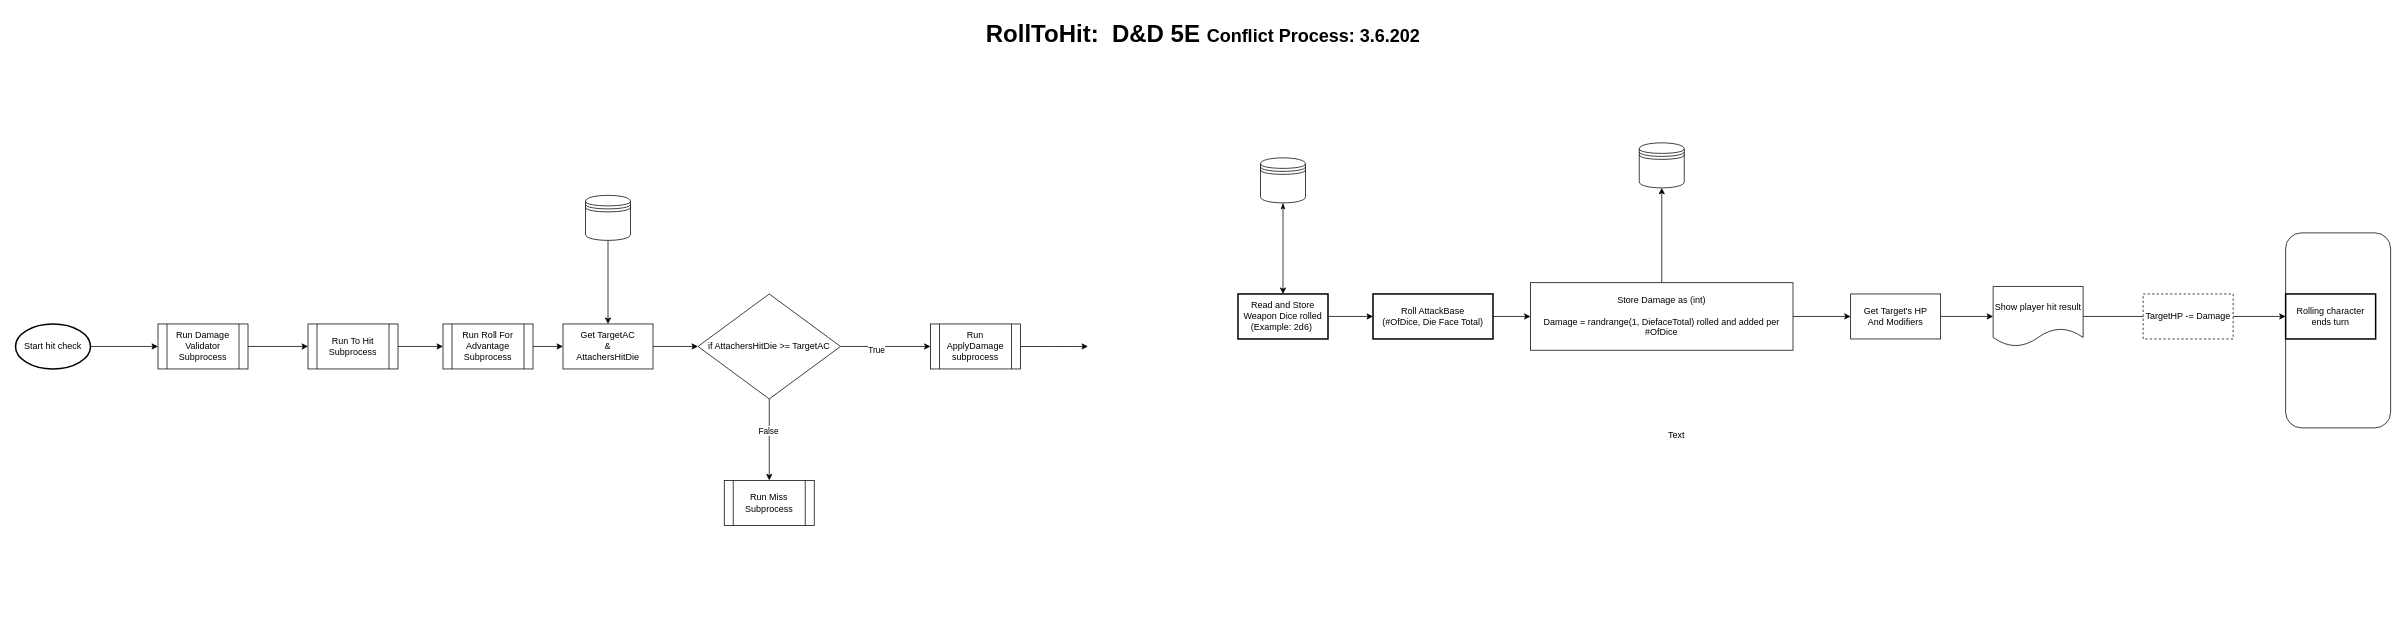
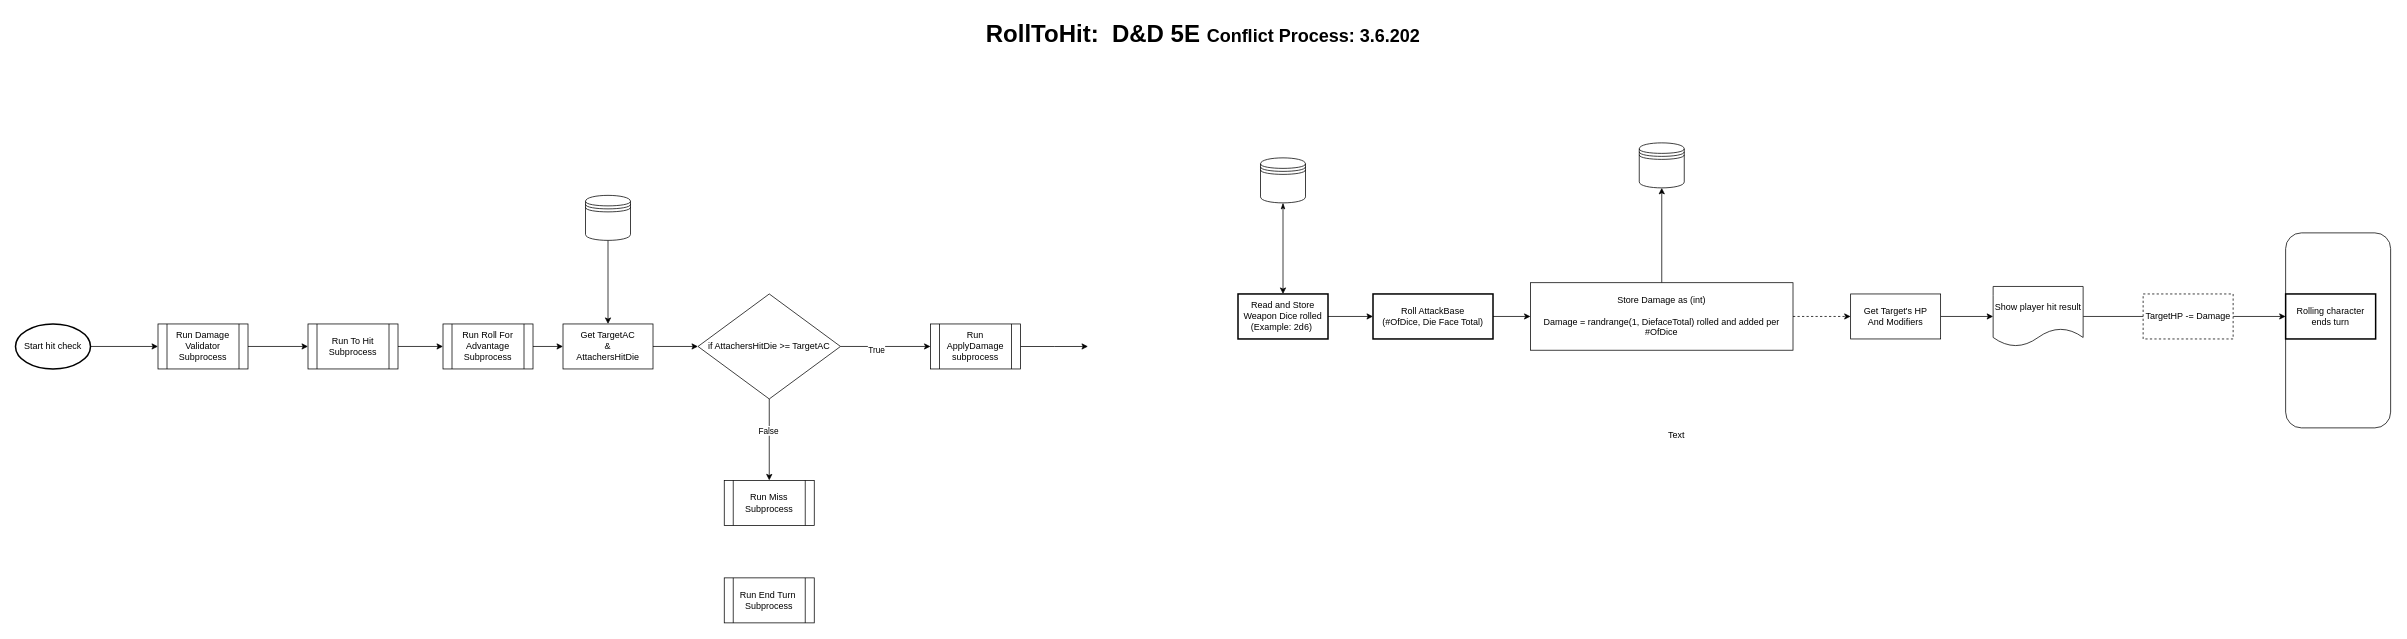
(1817, 316) -> (1817, 316)
none -> (769, 600)
